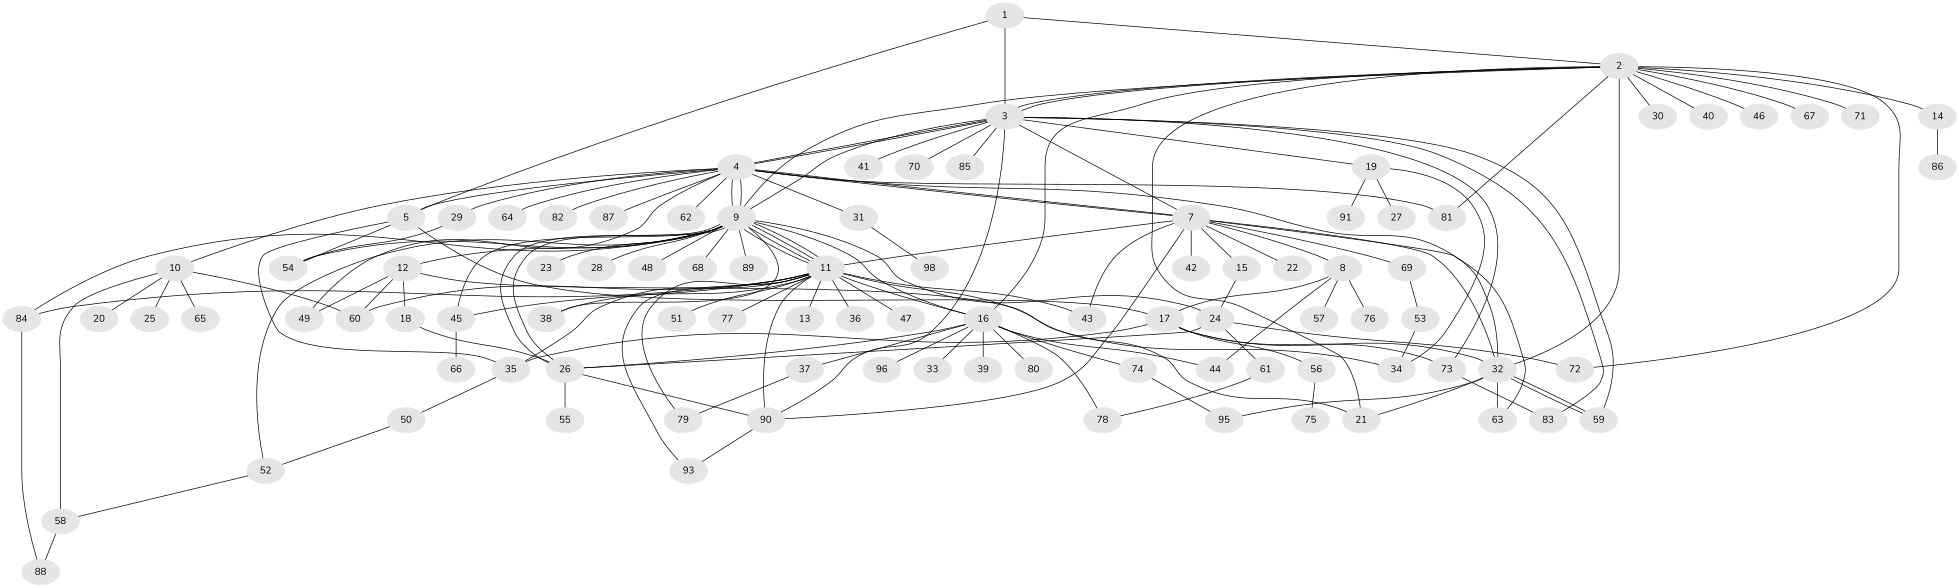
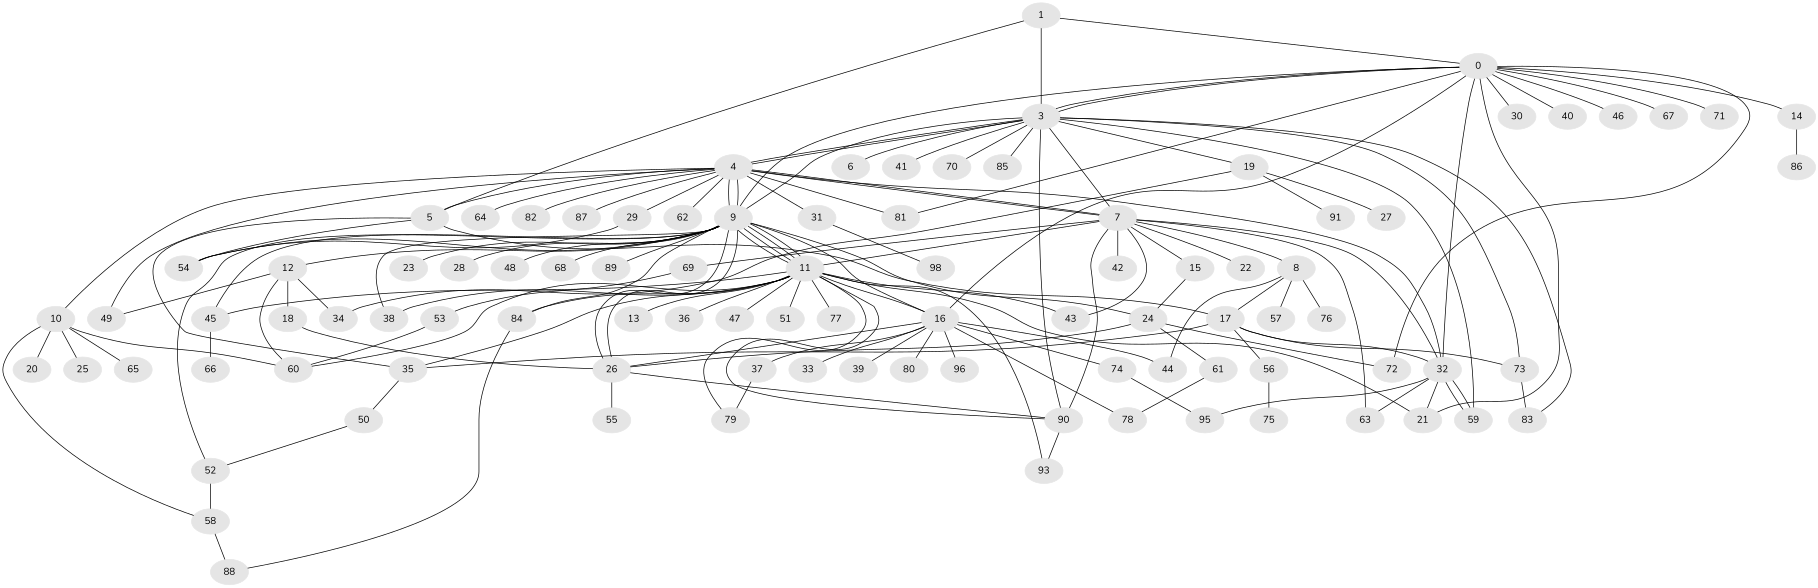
(1619, 66) -> (1478, 66)
none -> (851, 167)
(1411, 338) -> (363, 349)
